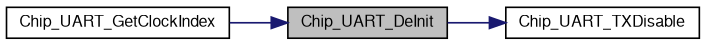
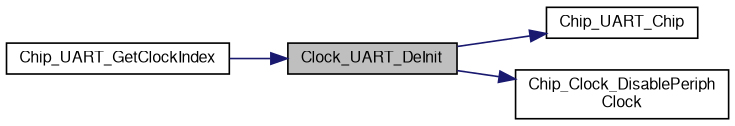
(368, 23) -> (372, 59)
(603, 23) -> (622, 23)
none -> (622, 94)
